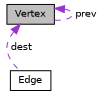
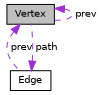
none -> (33, 42)
(20, 47) -> (20, 47)
